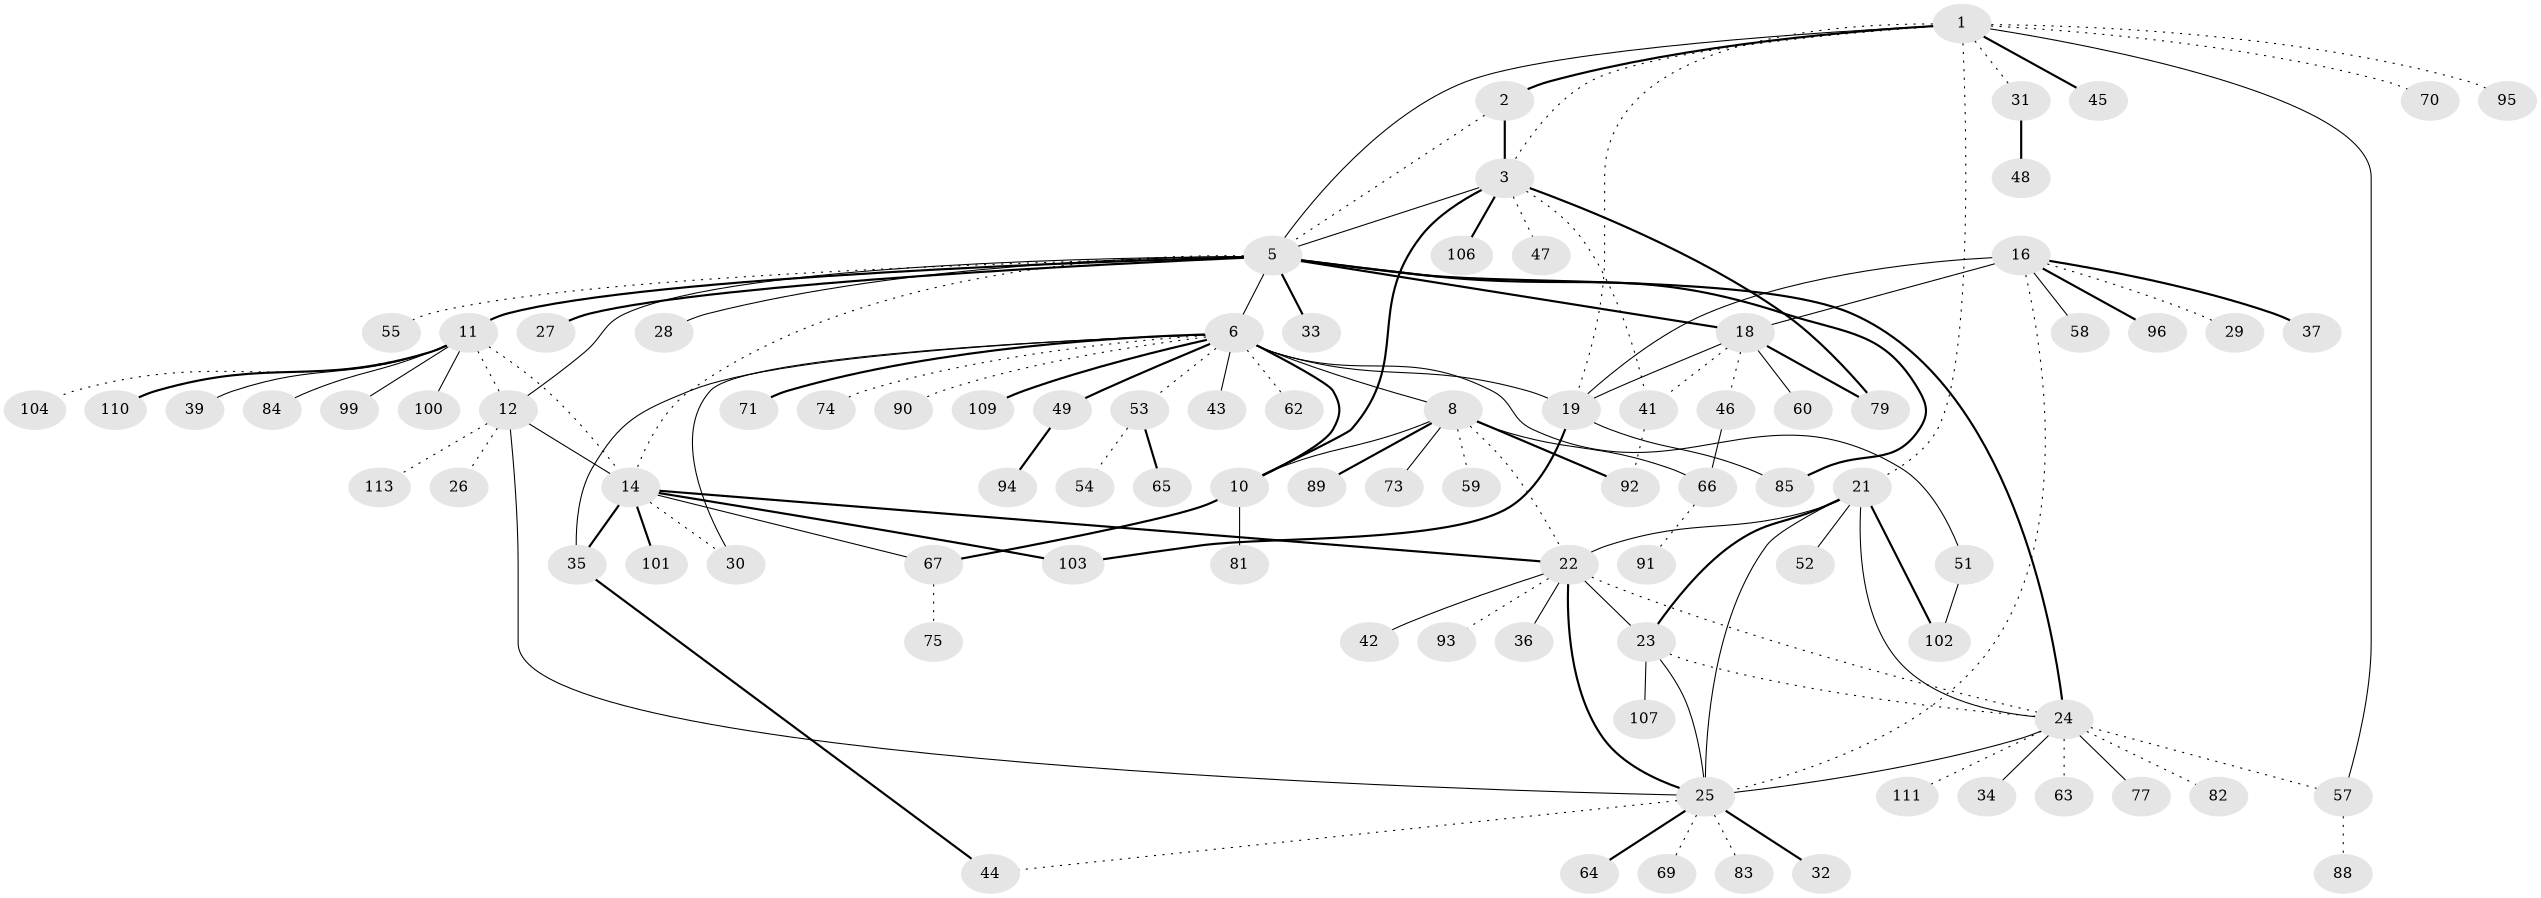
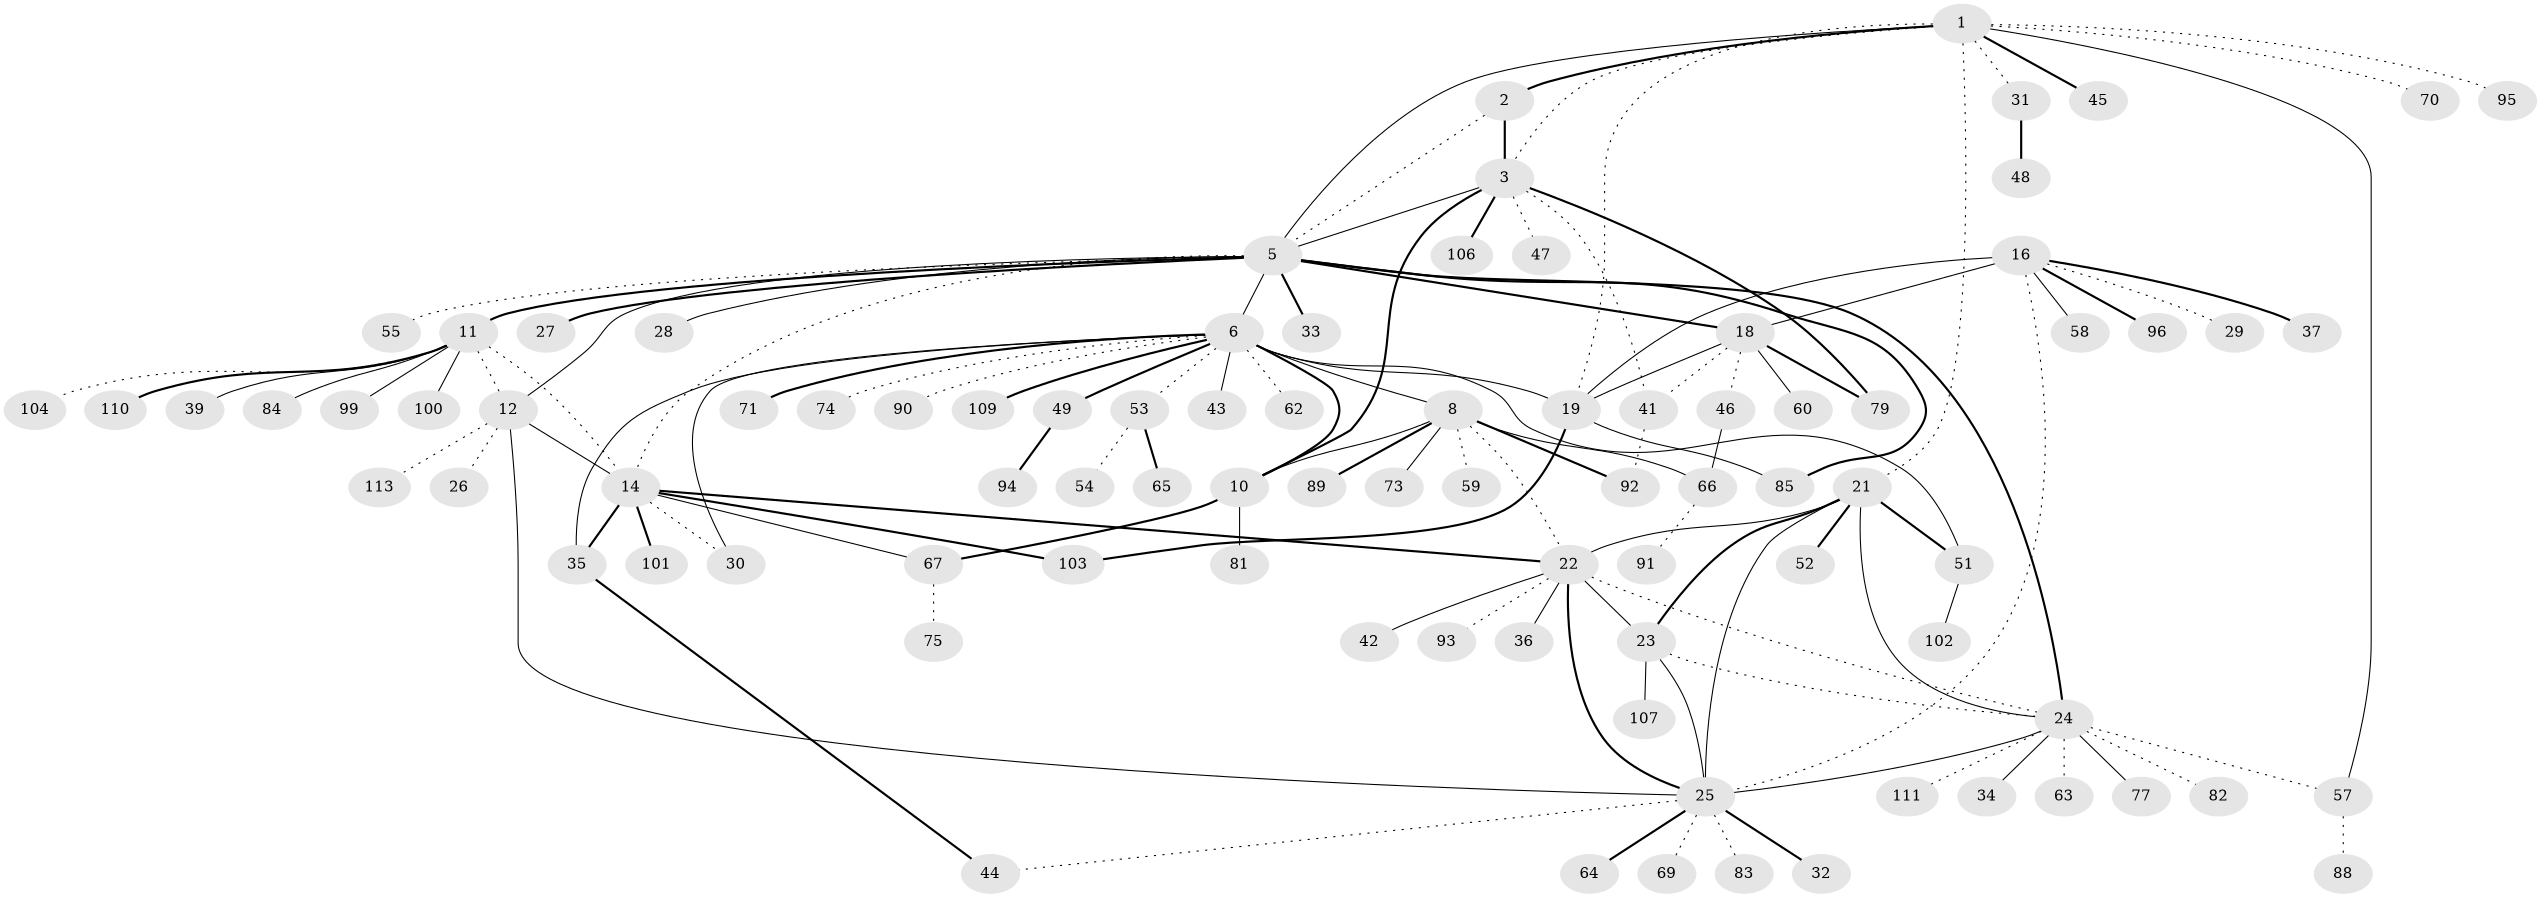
(1834, 526) -> (1834, 526)
(1901, 565) -> (1913, 526)
